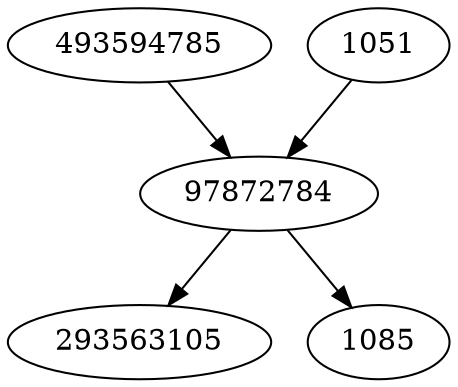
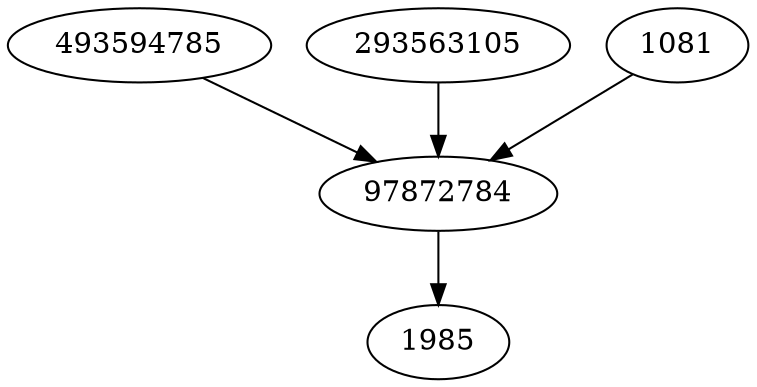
(379, 45) -> (677, 45)
(206, 259) -> (438, 109)
(379, 342) -> (438, 342)
